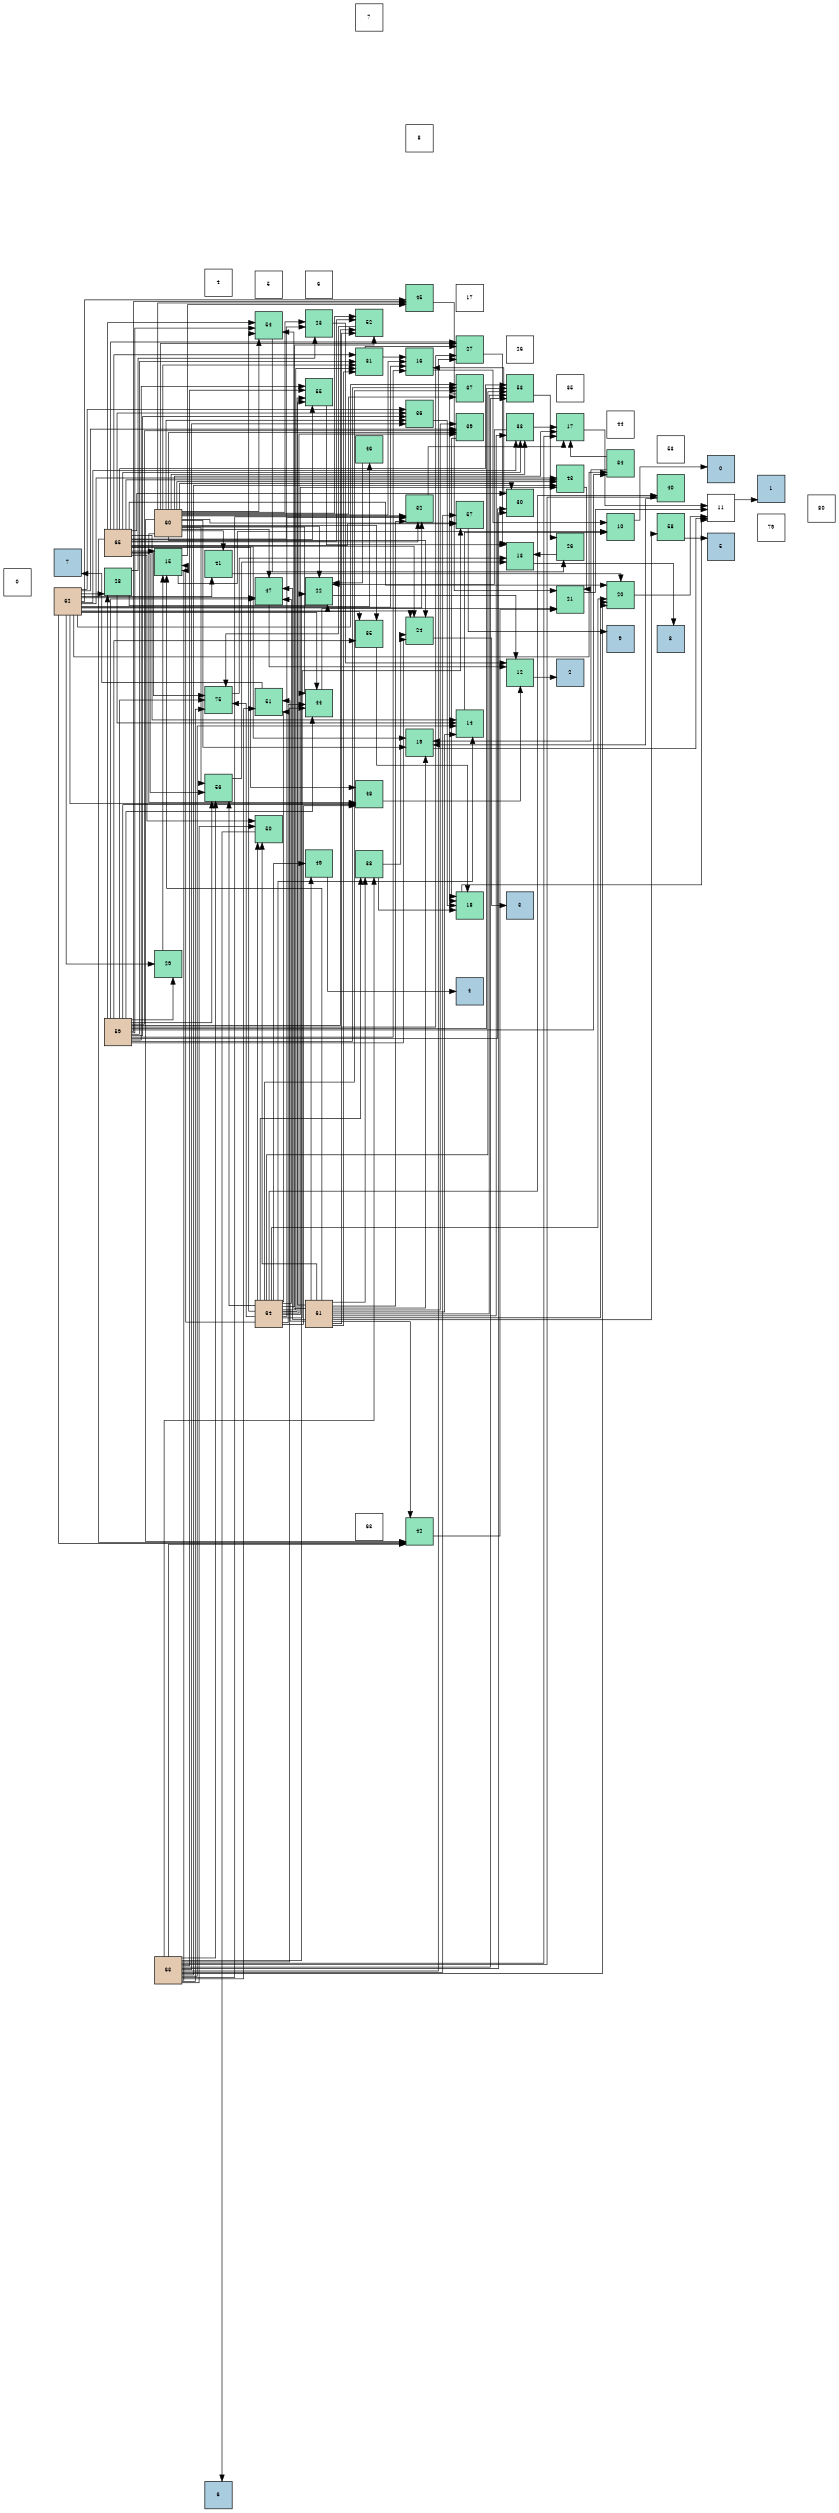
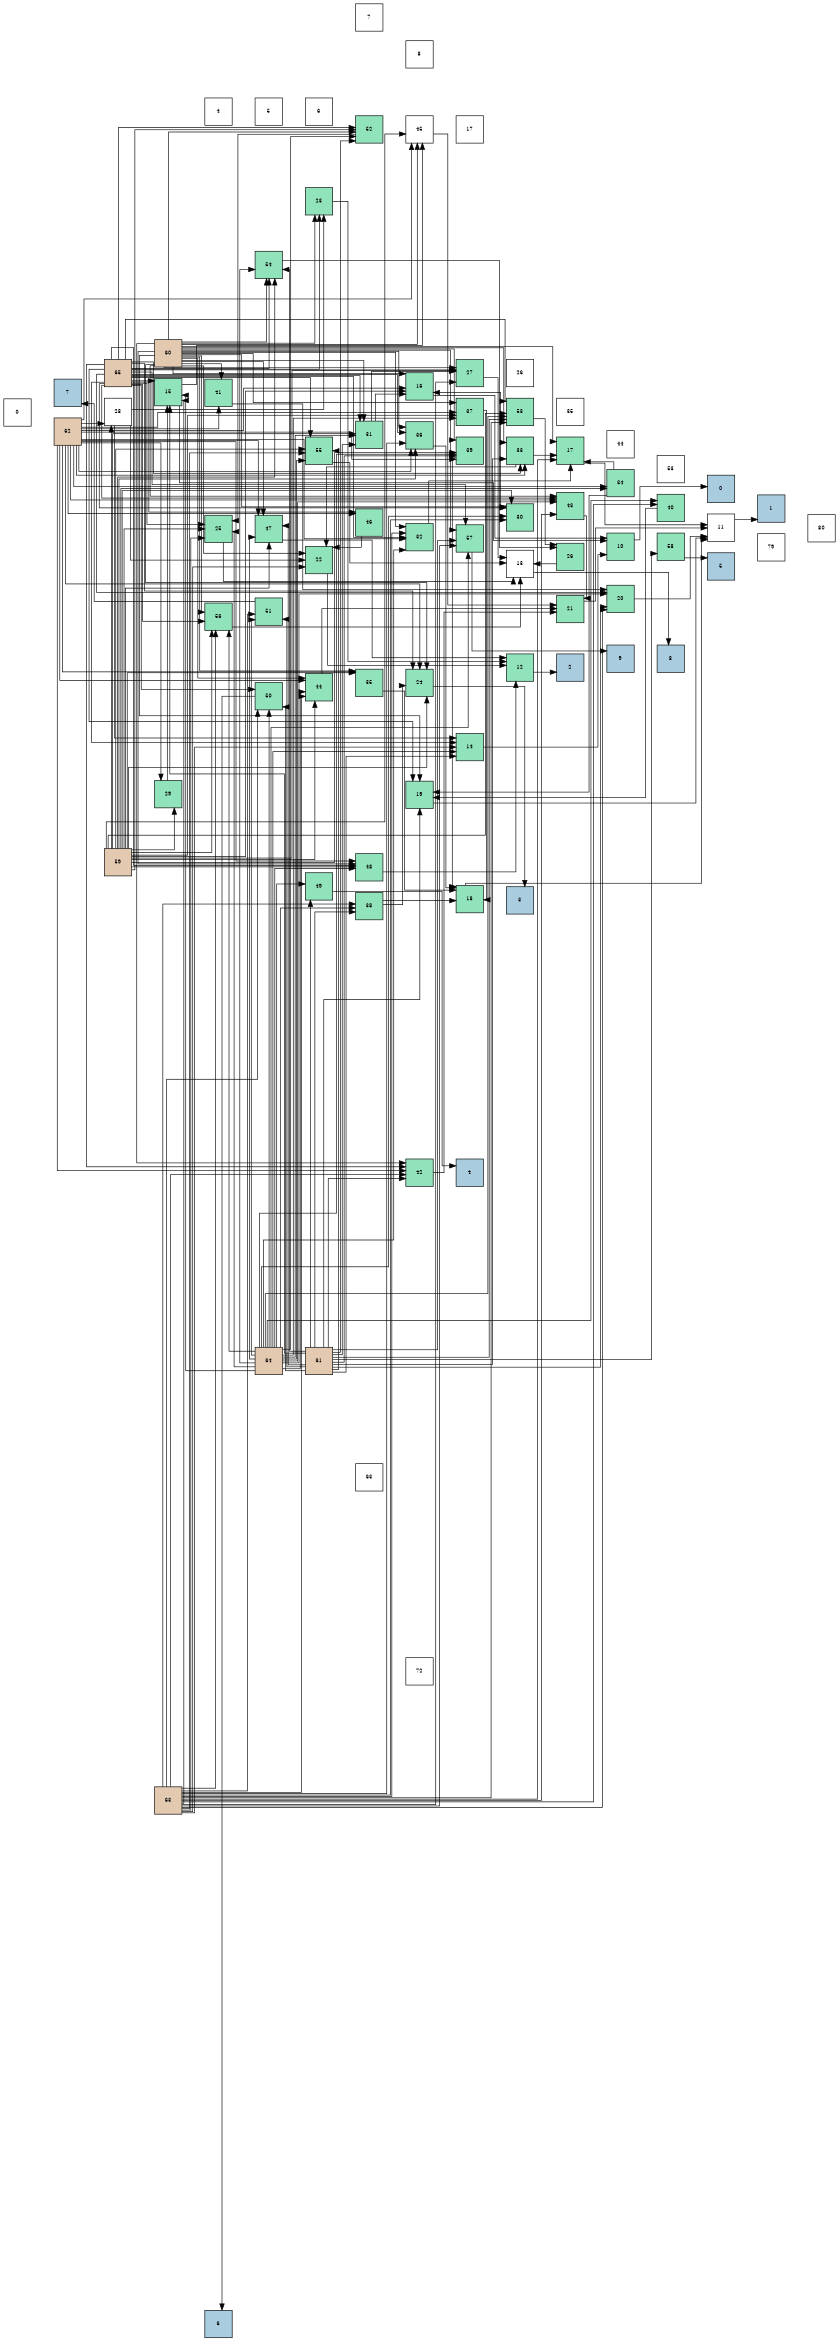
(420, 298) -> (420, 129)
none -> (175, 512)
(520, 556) -> (520, 564)
(118, 582) -> (118, 412)
(219, 700) -> (219, 529)
none -> (389, 940)
(396, 1050) -> (438, 992)
none -> (420, 1671)
